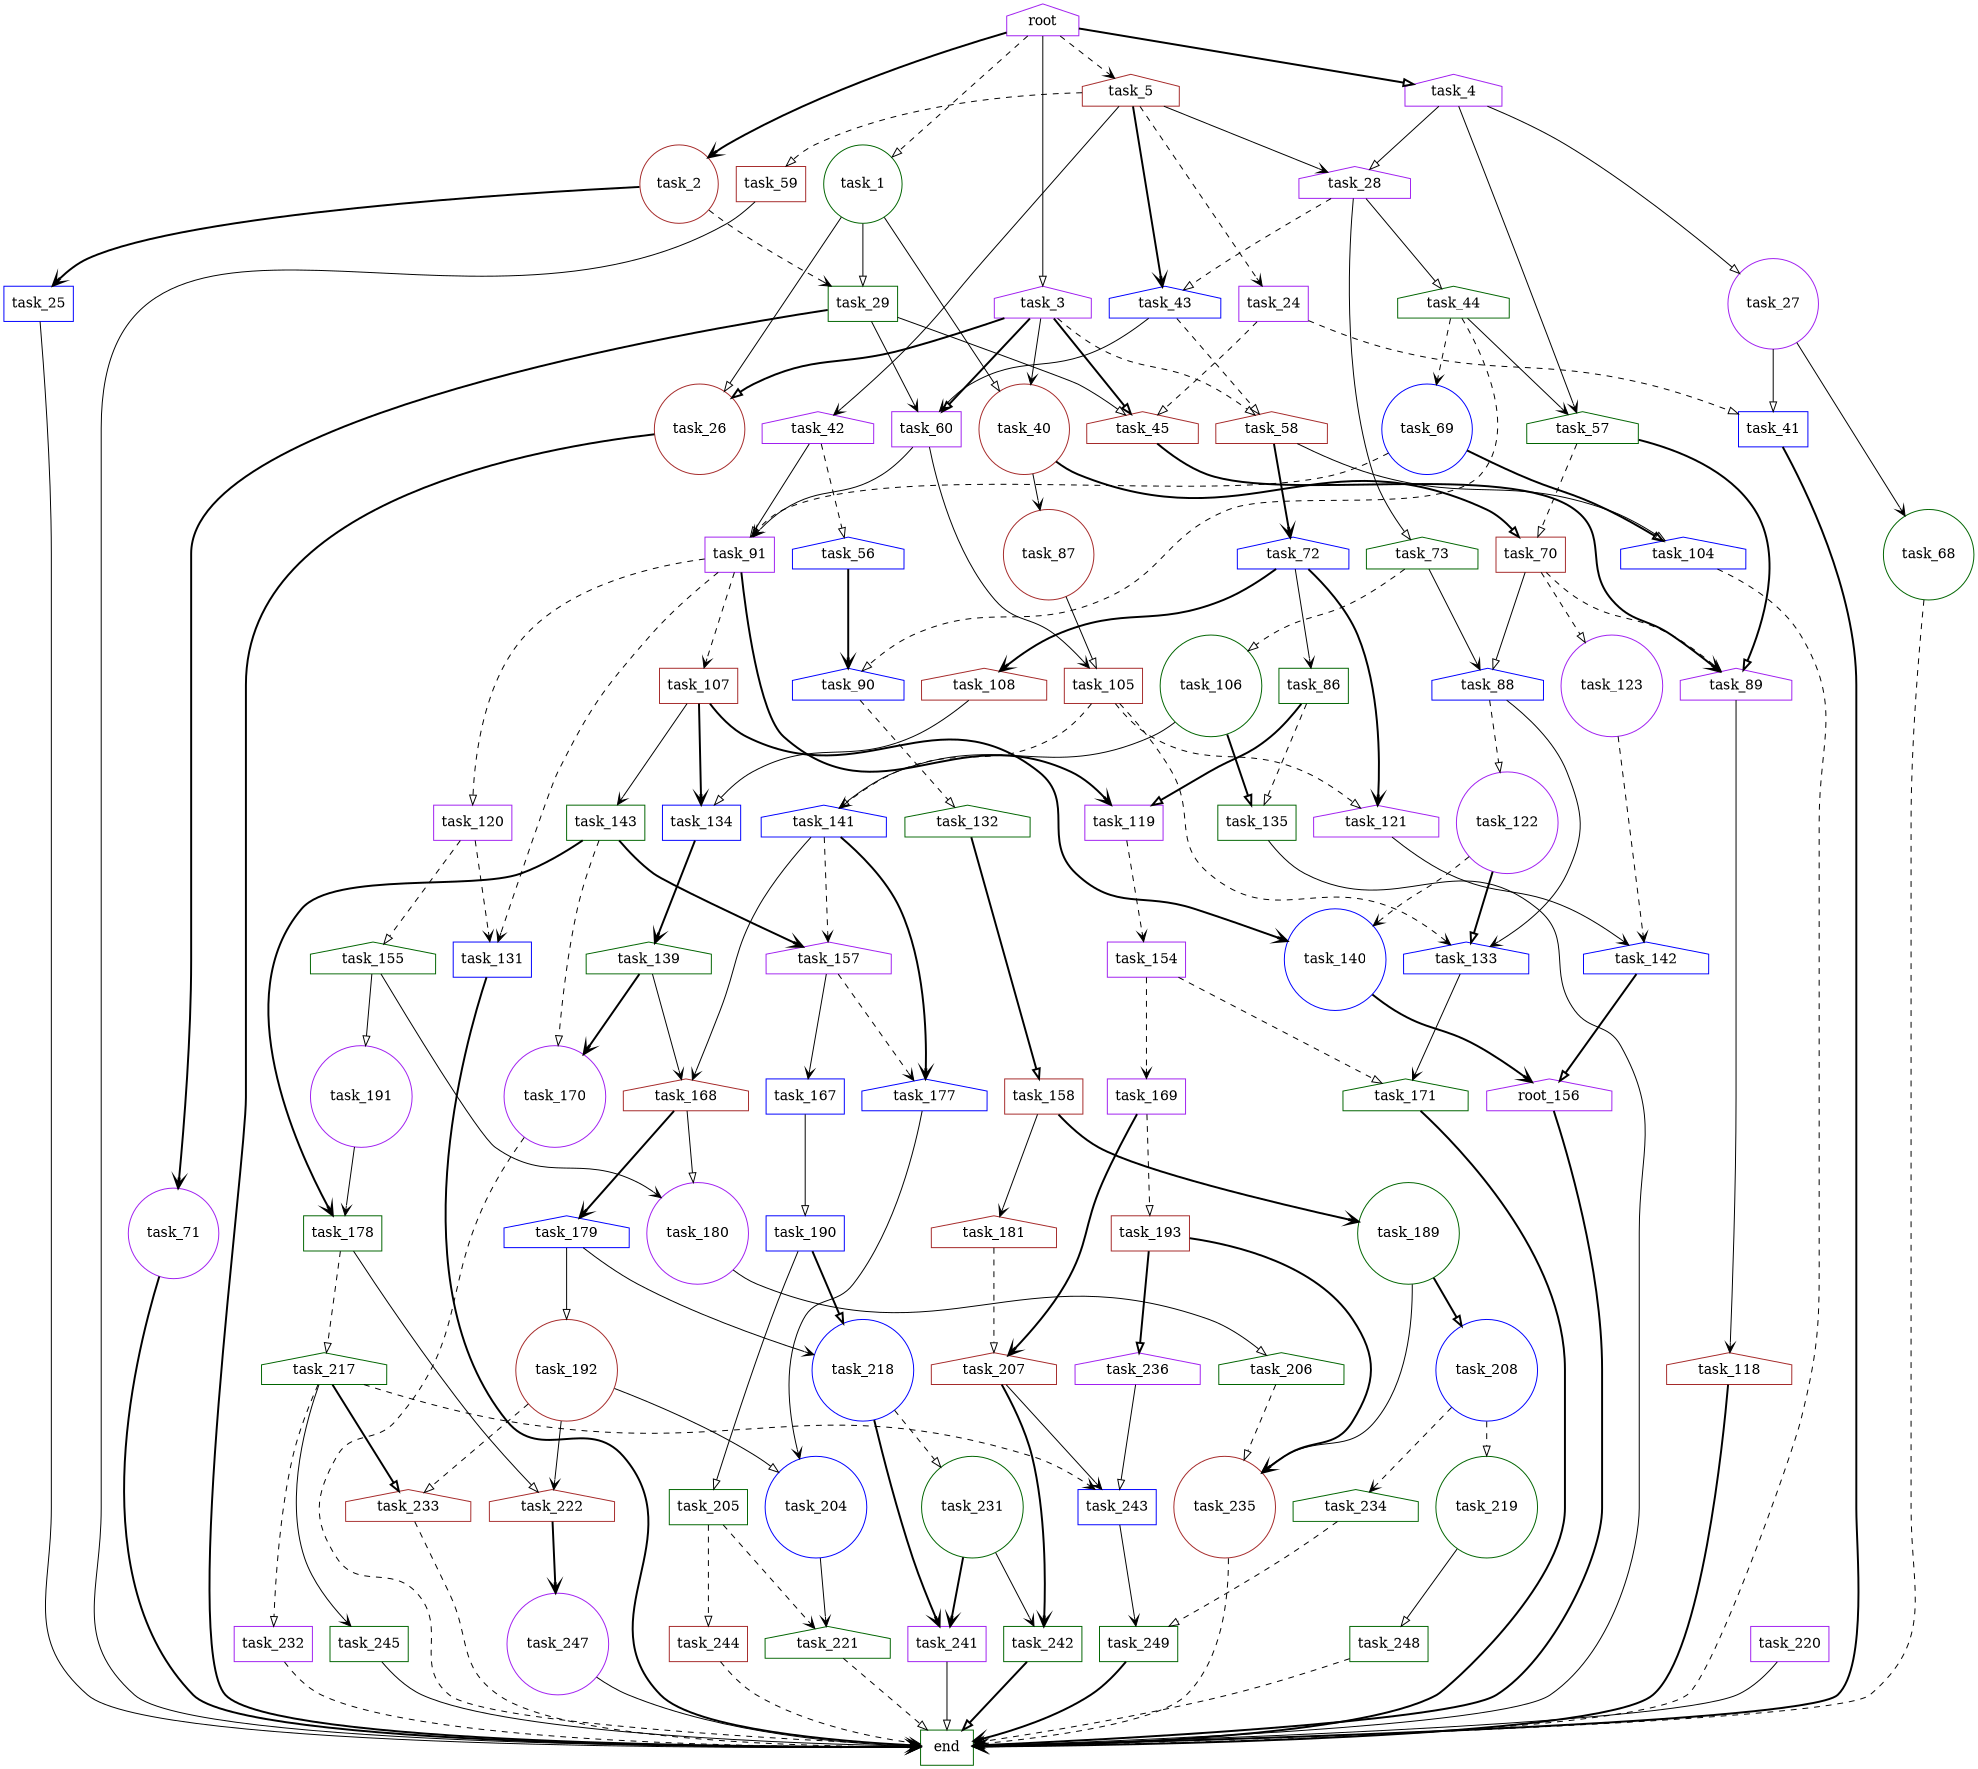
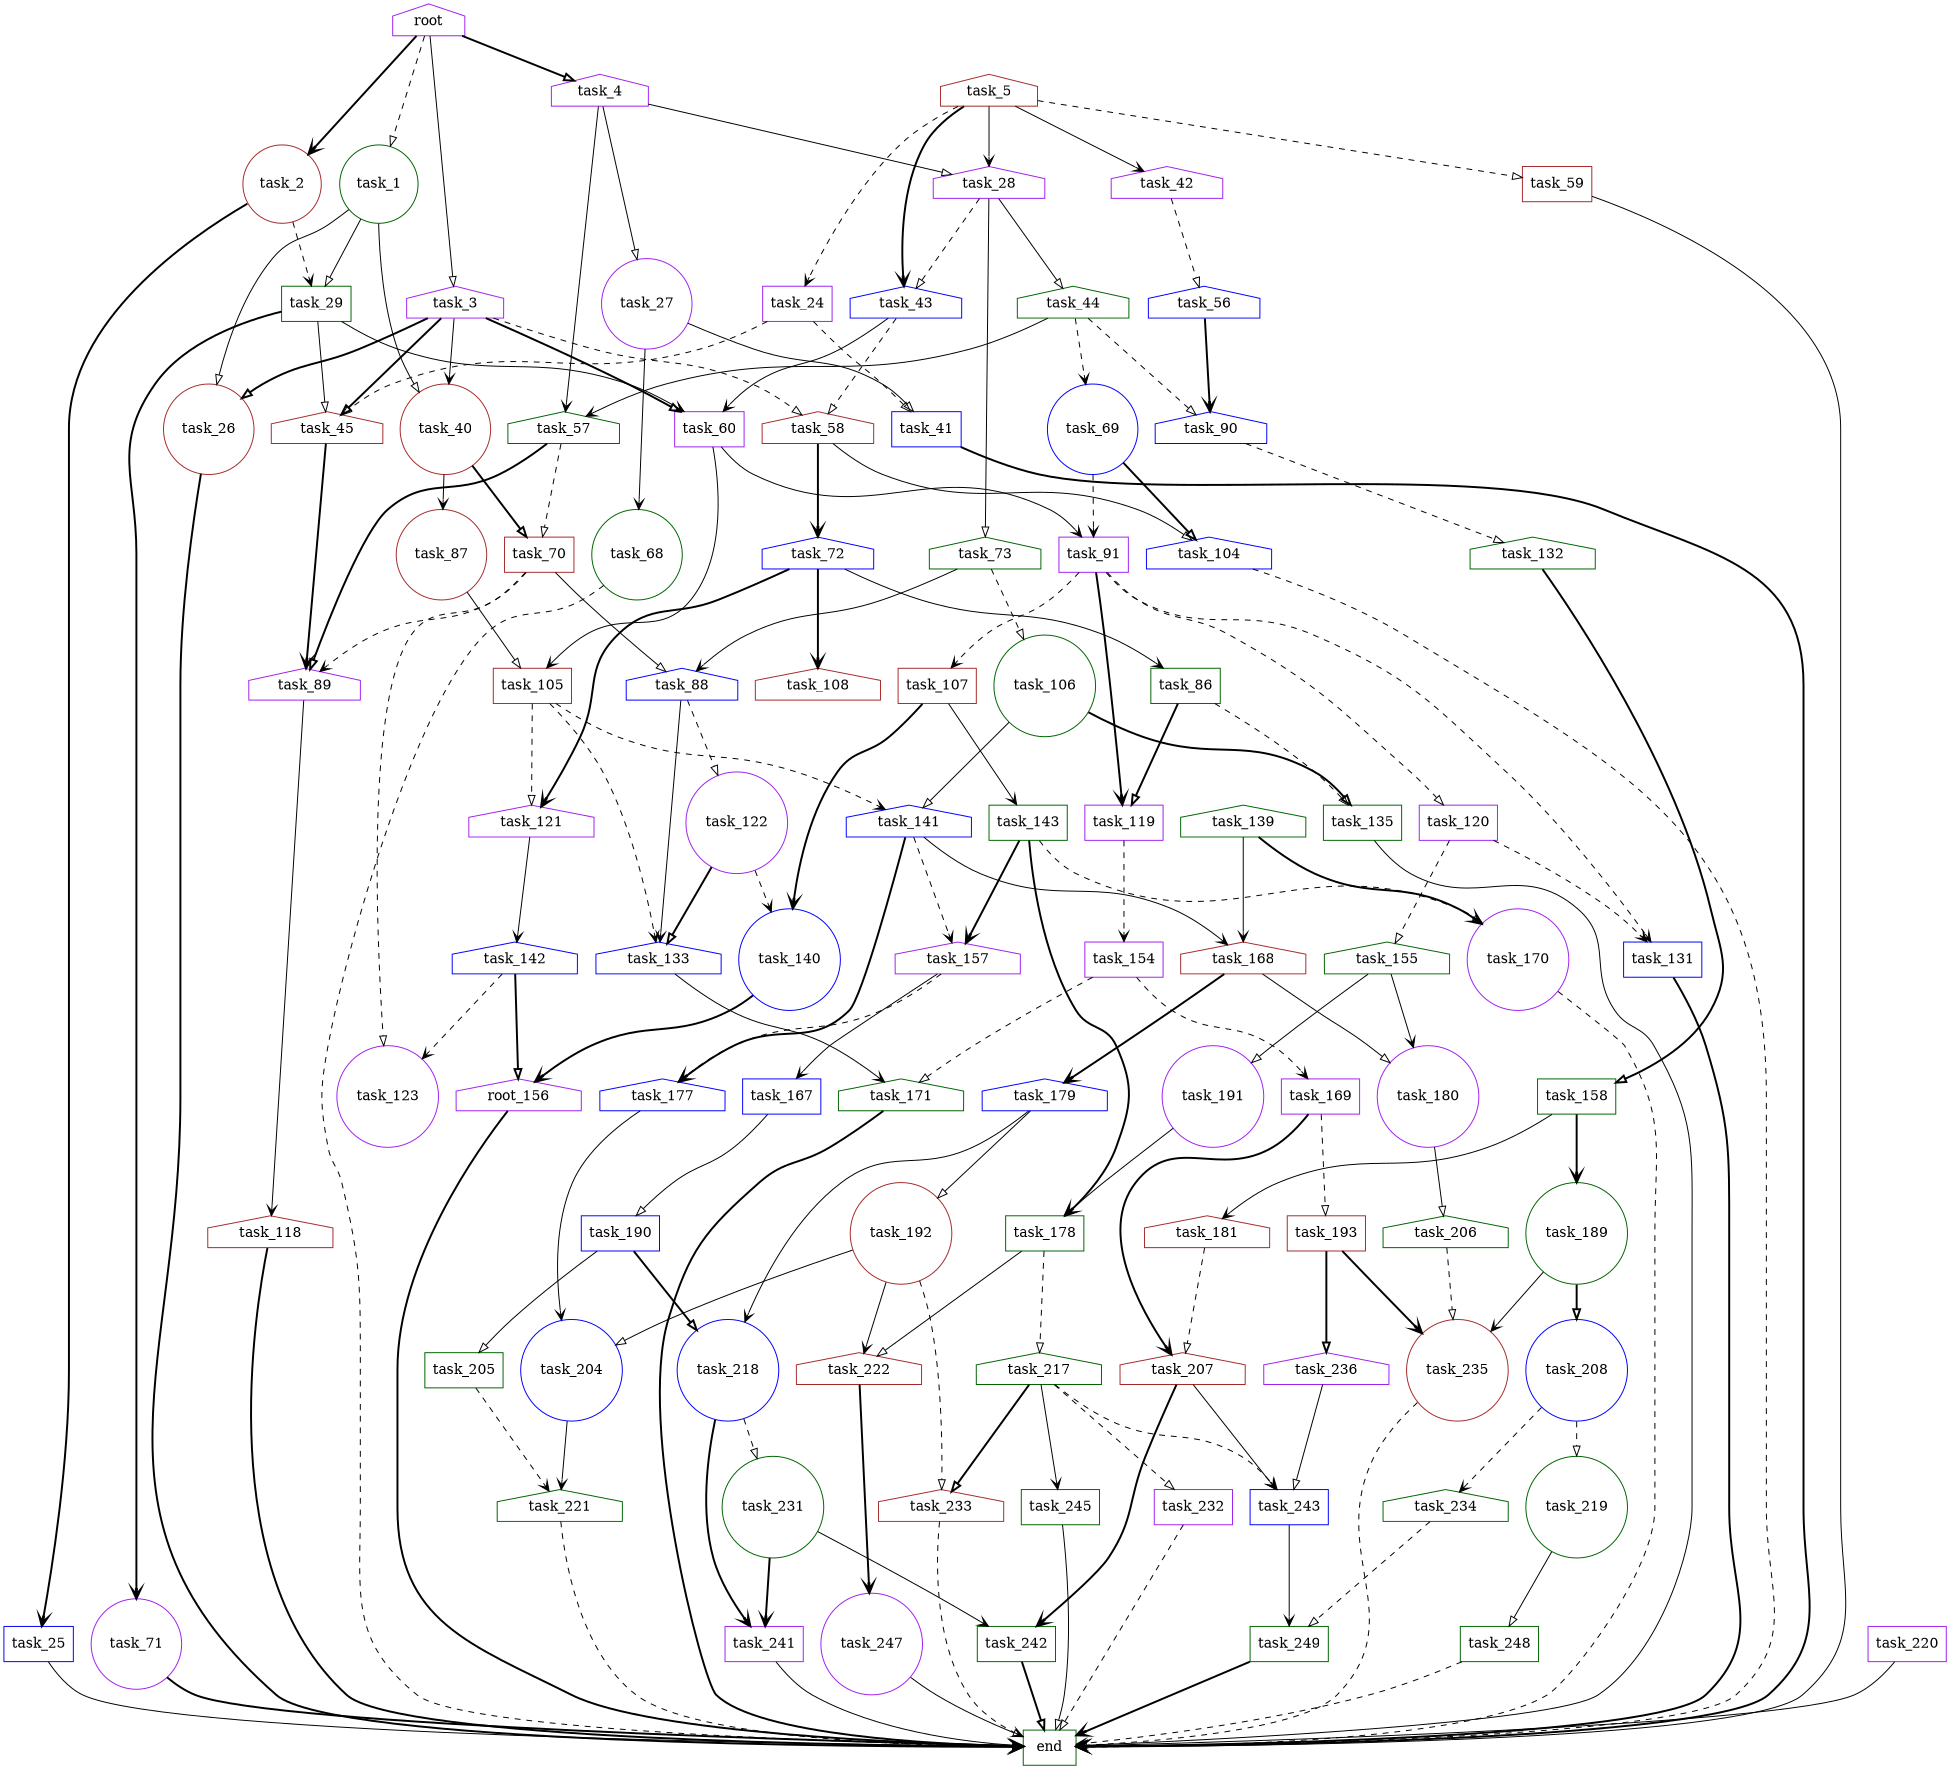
(1084, 54) -> none
(782, 486) -> none
(702, 823) -> none
(1630, 834) -> (466, 1013)
(1044, 1097) -> (1577, 1097)
(708, 1644) -> none
